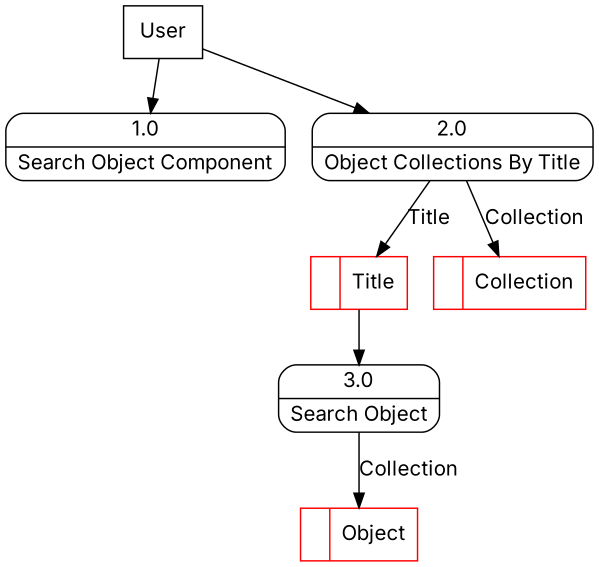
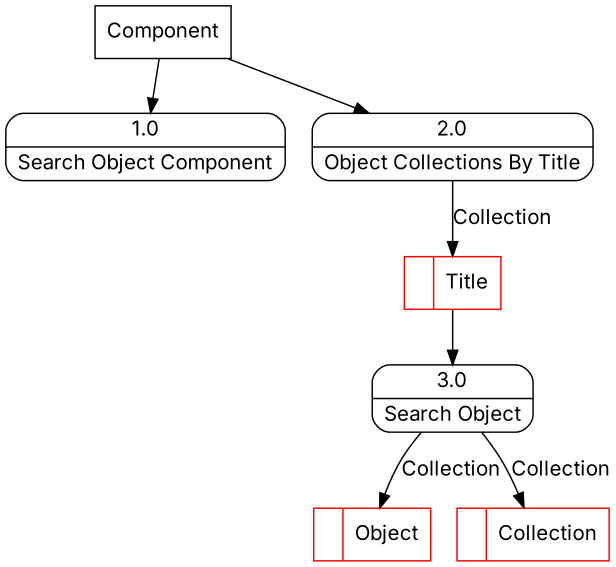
(163, 32) -> (163, 32)
(480, 212) -> (502, 462)
(429, 219) -> (502, 219)
